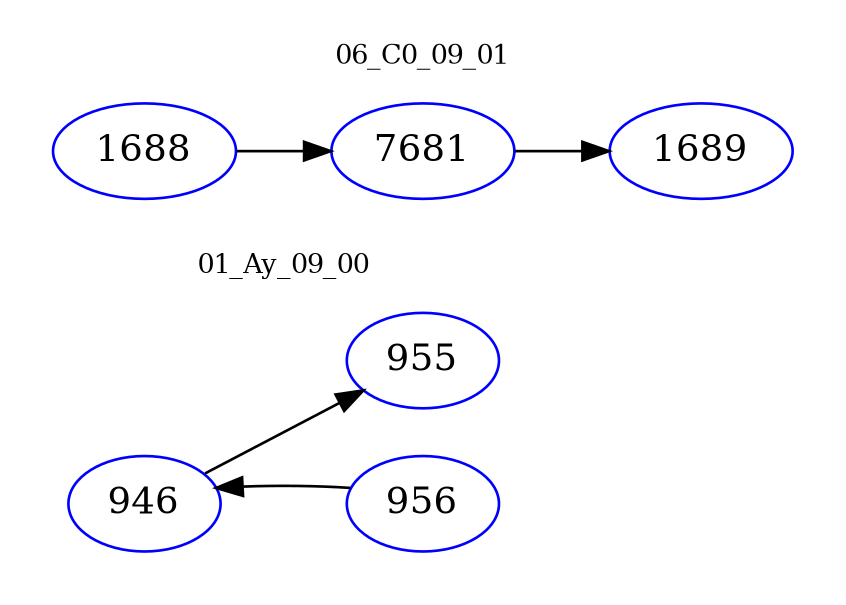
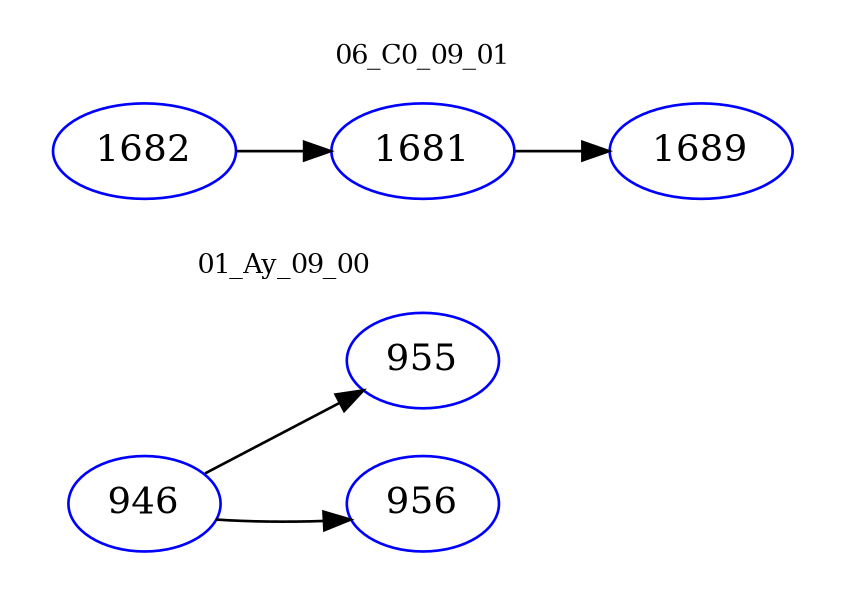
(145, 151) -> (145, 151)
(423, 151) -> (423, 151)
(297, 486) -> (270, 522)
